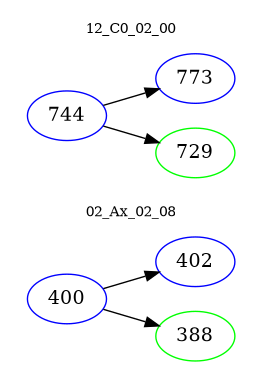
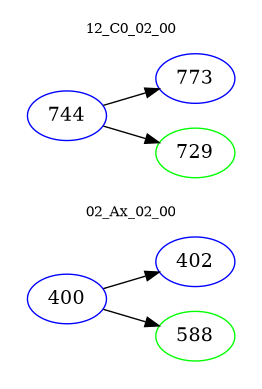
(131, 213) -> (131, 213)
(195, 336) -> (195, 336)
